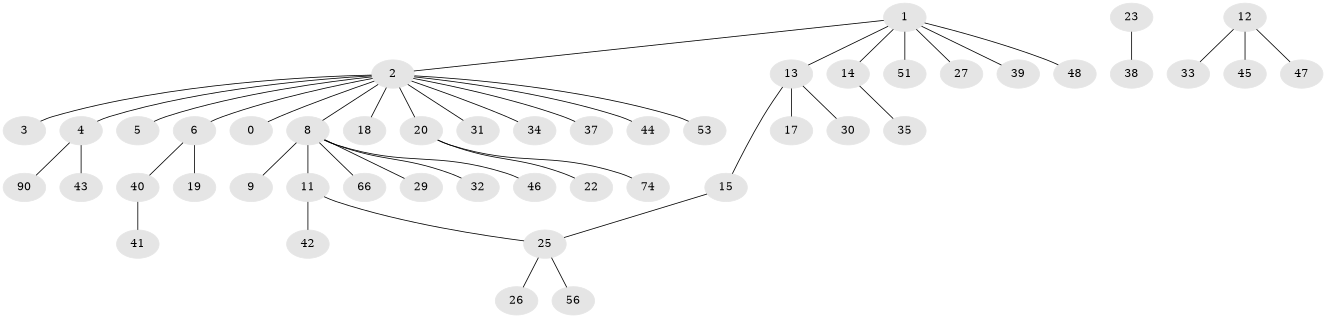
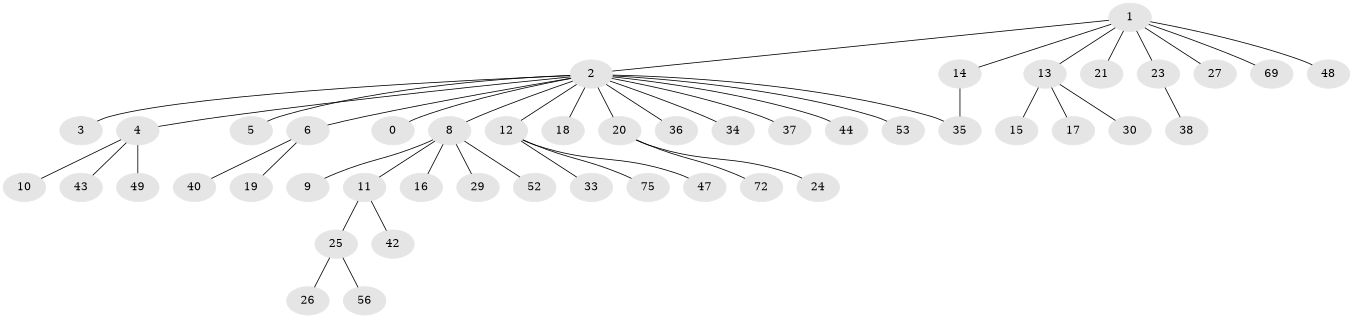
none -> (1144, 46)
(905, 74) -> (1102, 74)
(1018, 74) -> (1272, 74)
(1245, 74) -> (648, 187)
none -> (780, 87)
none -> (549, 102)
(478, 131) -> (676, 131)
(24, 187) -> (24, 187)
none -> (138, 187)
(365, 187) -> (421, 187)
(478, 187) -> (535, 187)
(535, 187) -> none
(591, 187) -> (762, 187)
(648, 187) -> (818, 187)
(636, 216) -> none
(138, 244) -> none
